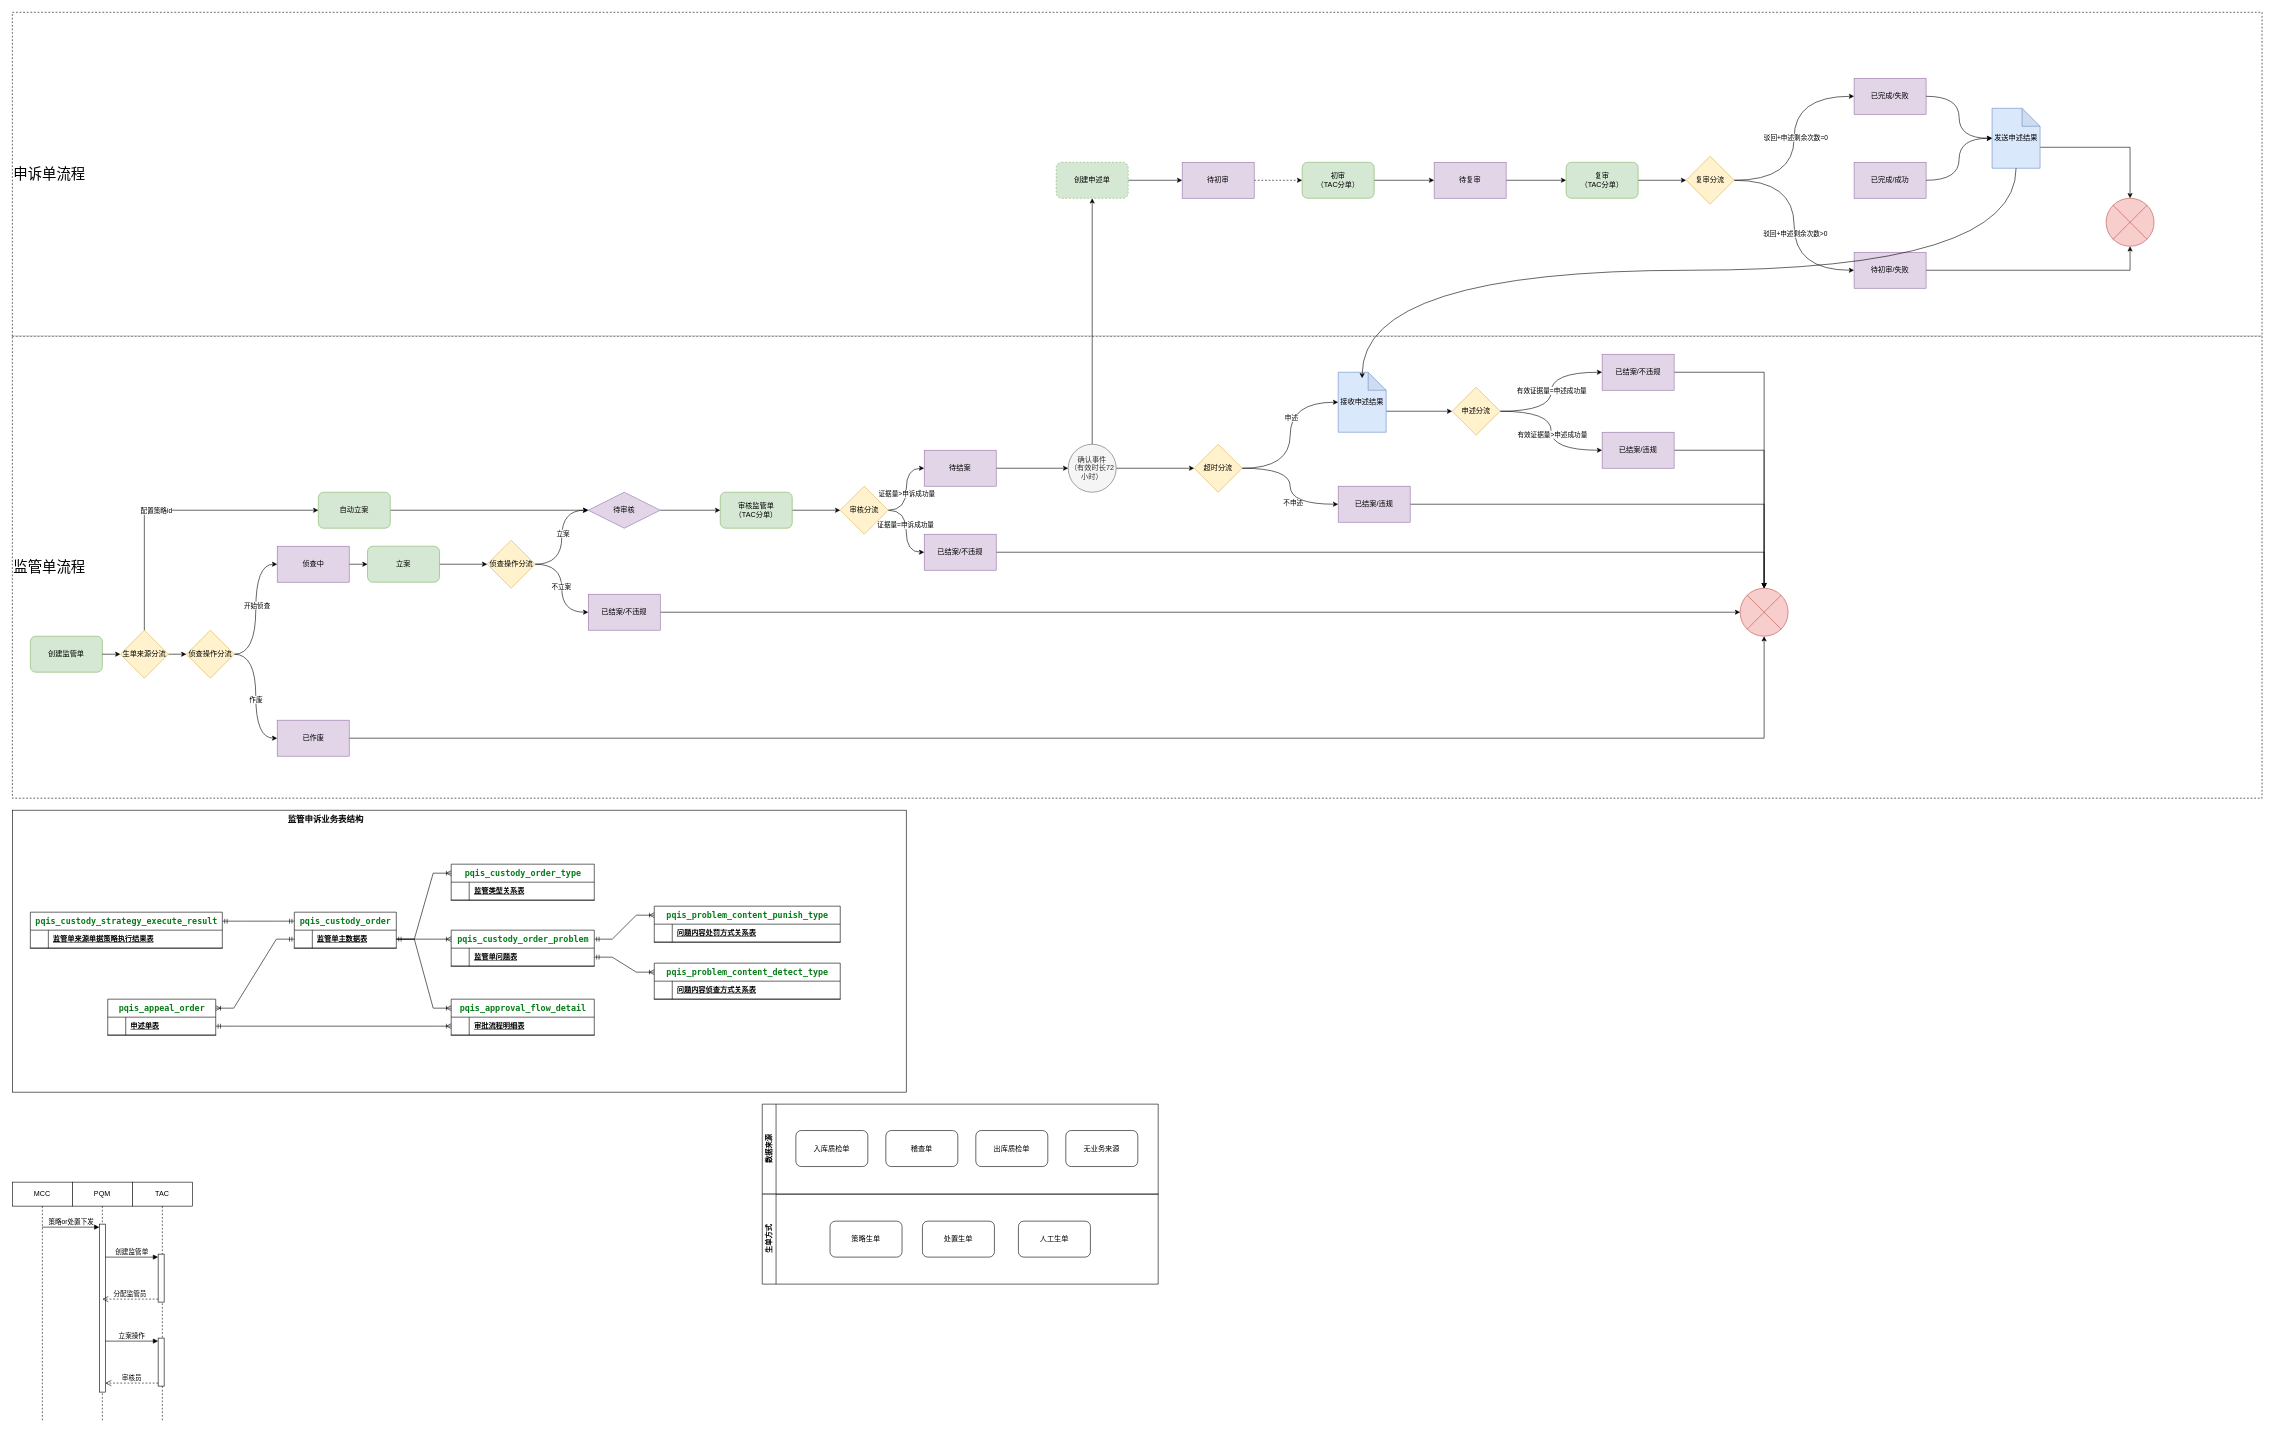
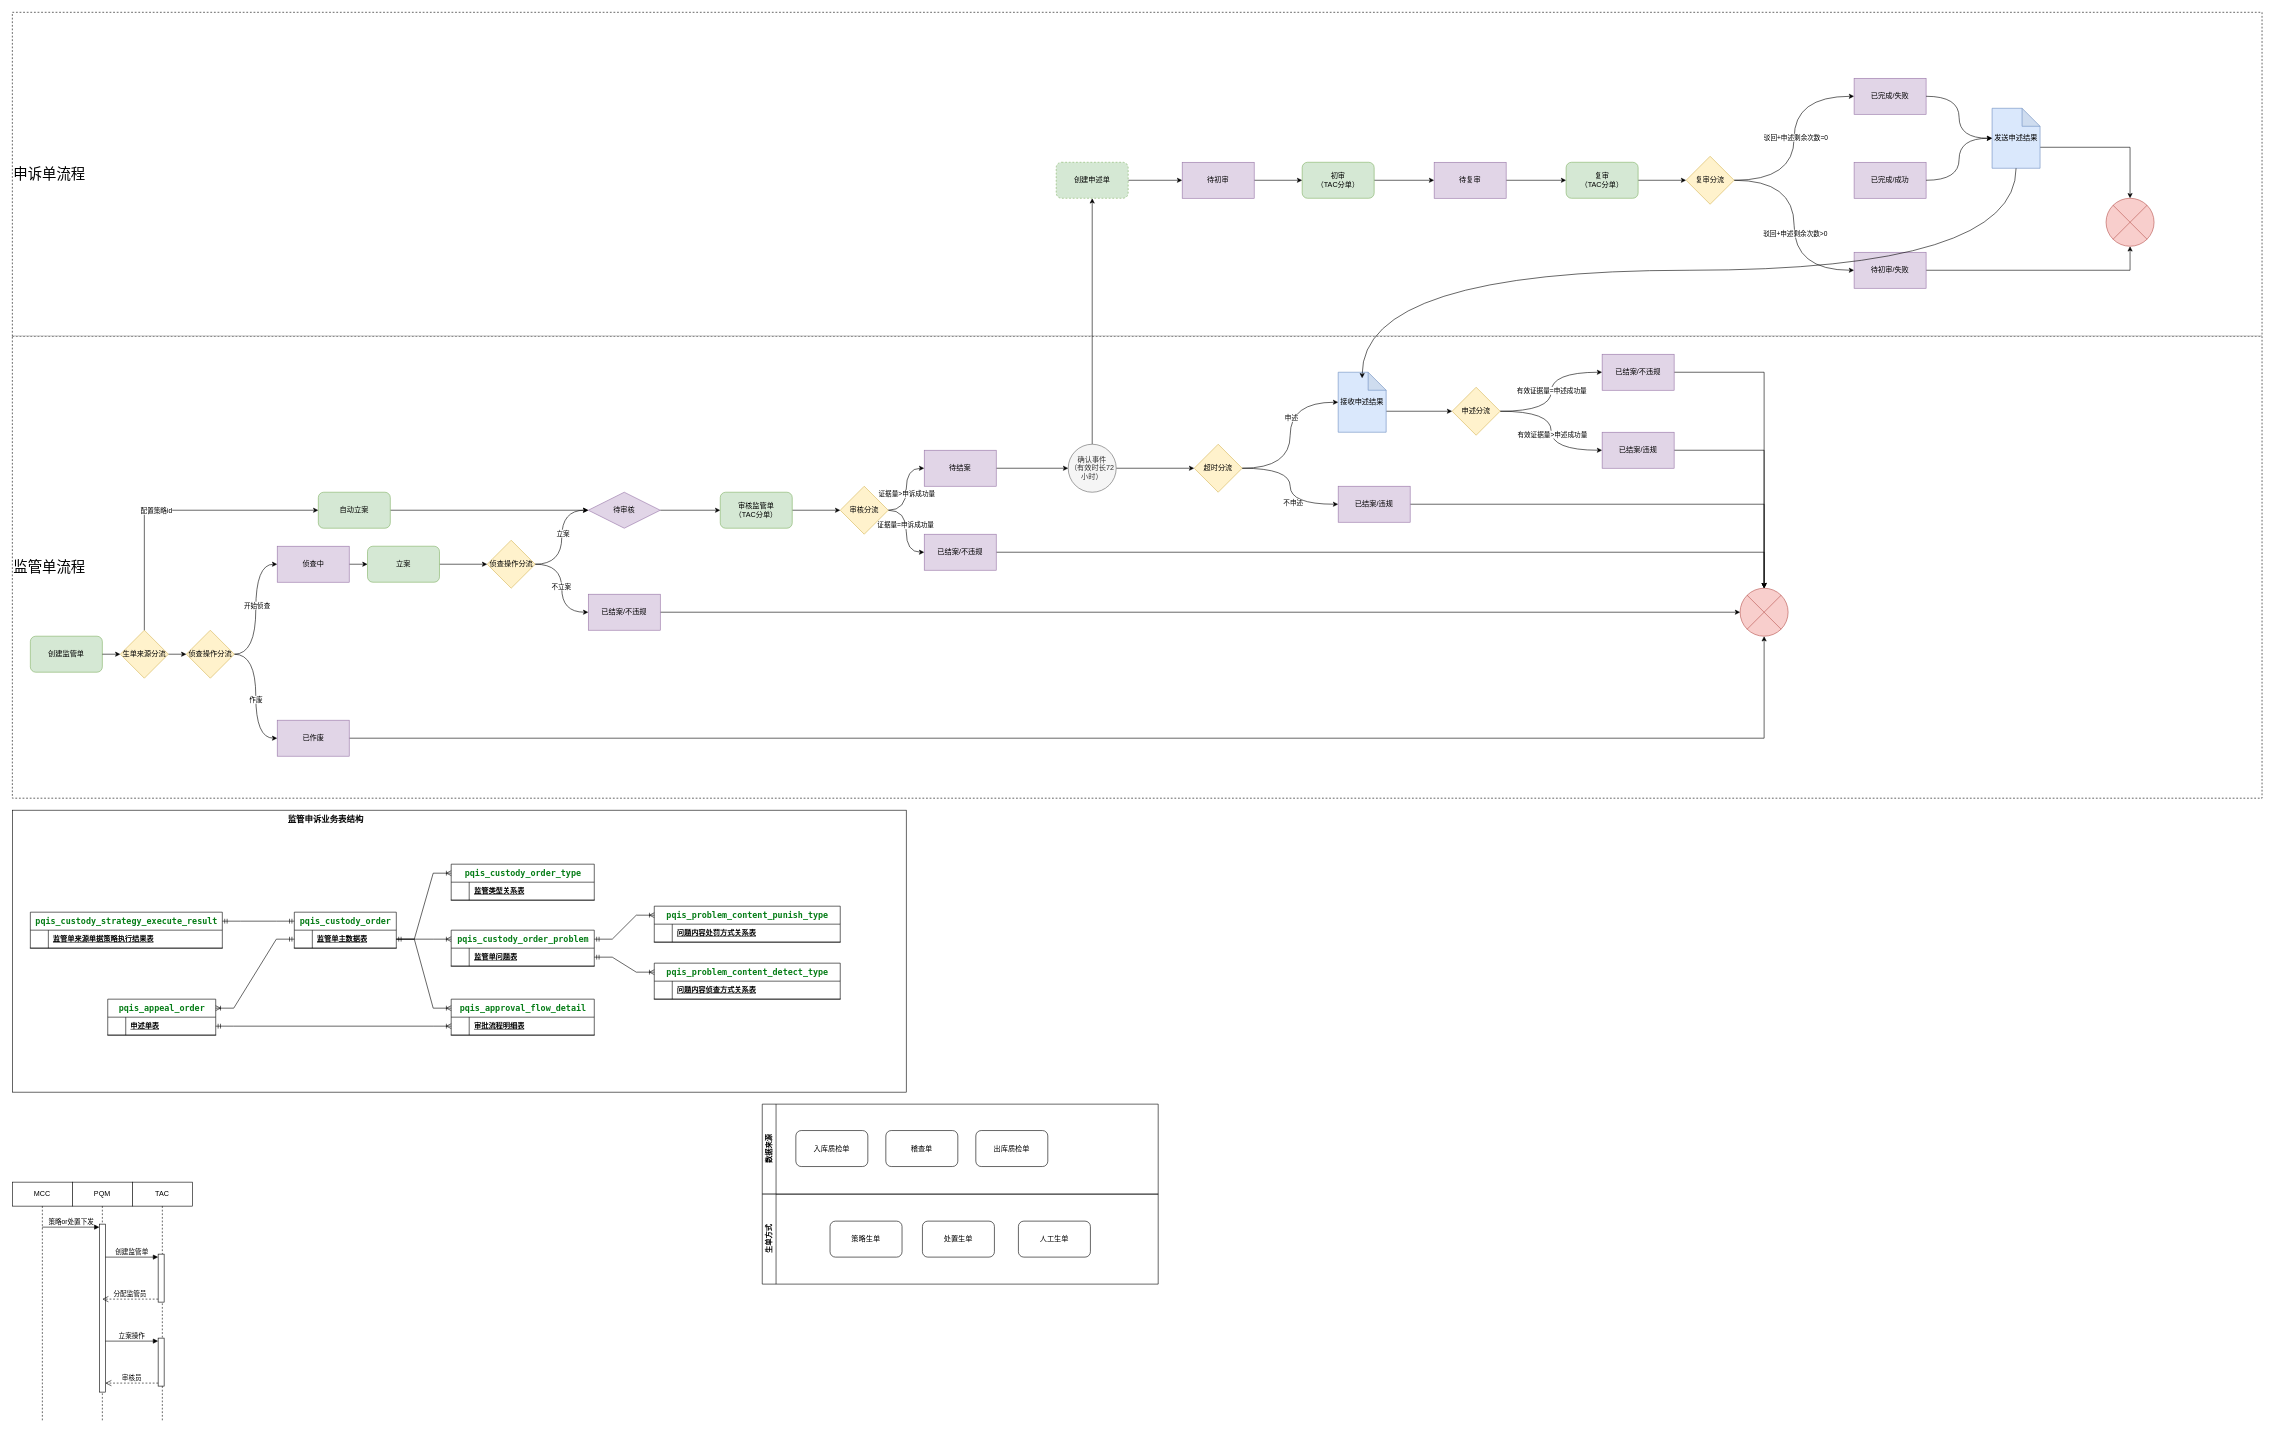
(1276, 180) -> (1276, 180)
(1102, 1149) -> none
